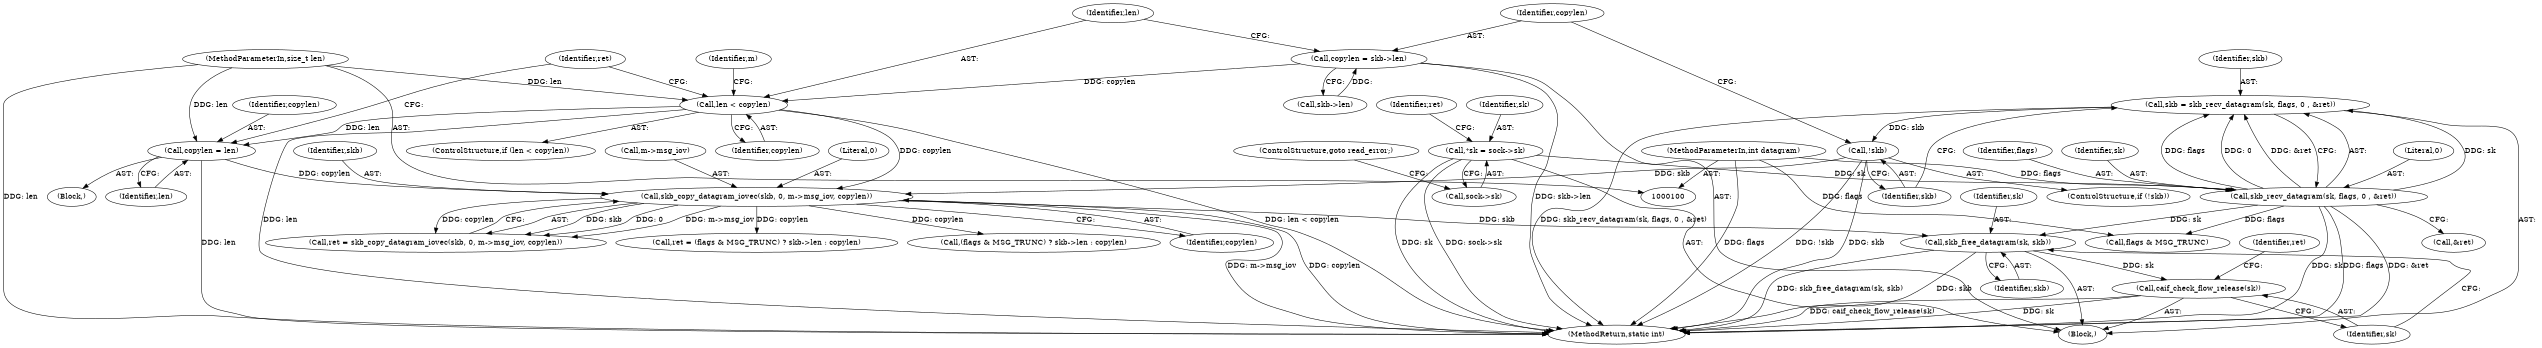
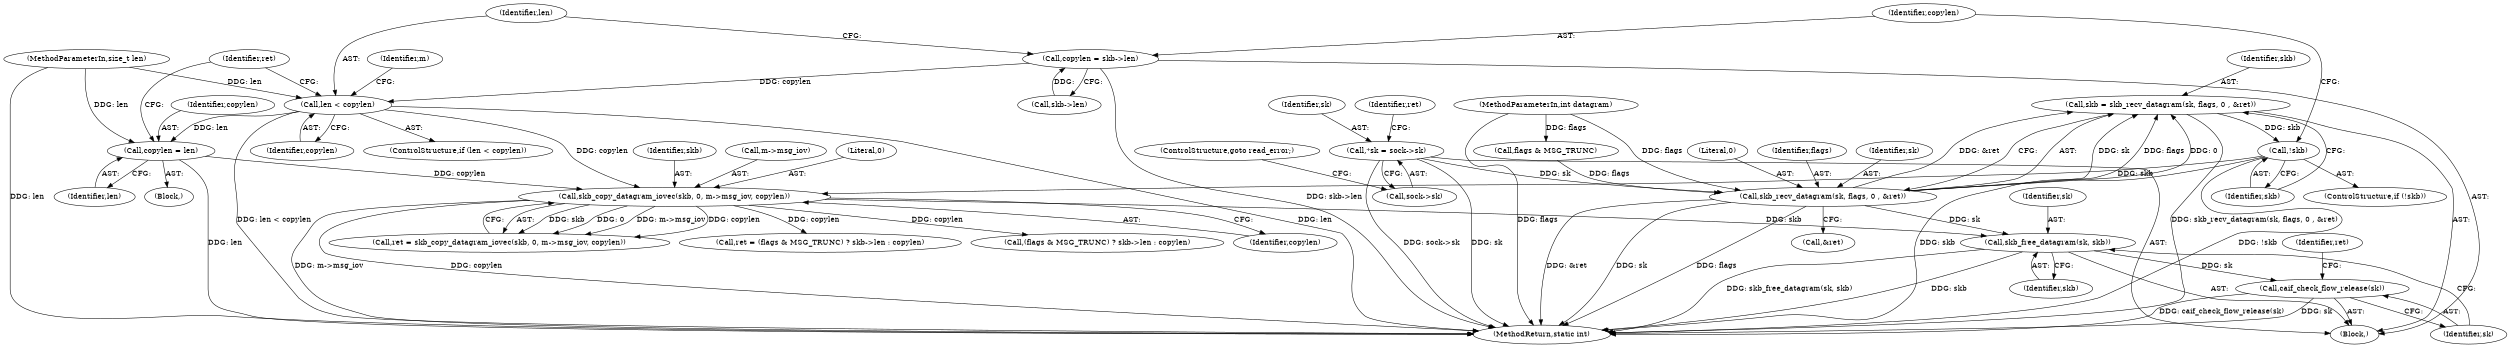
(1668, 197) -> none
(2238, 219) -> (1601, 181)
